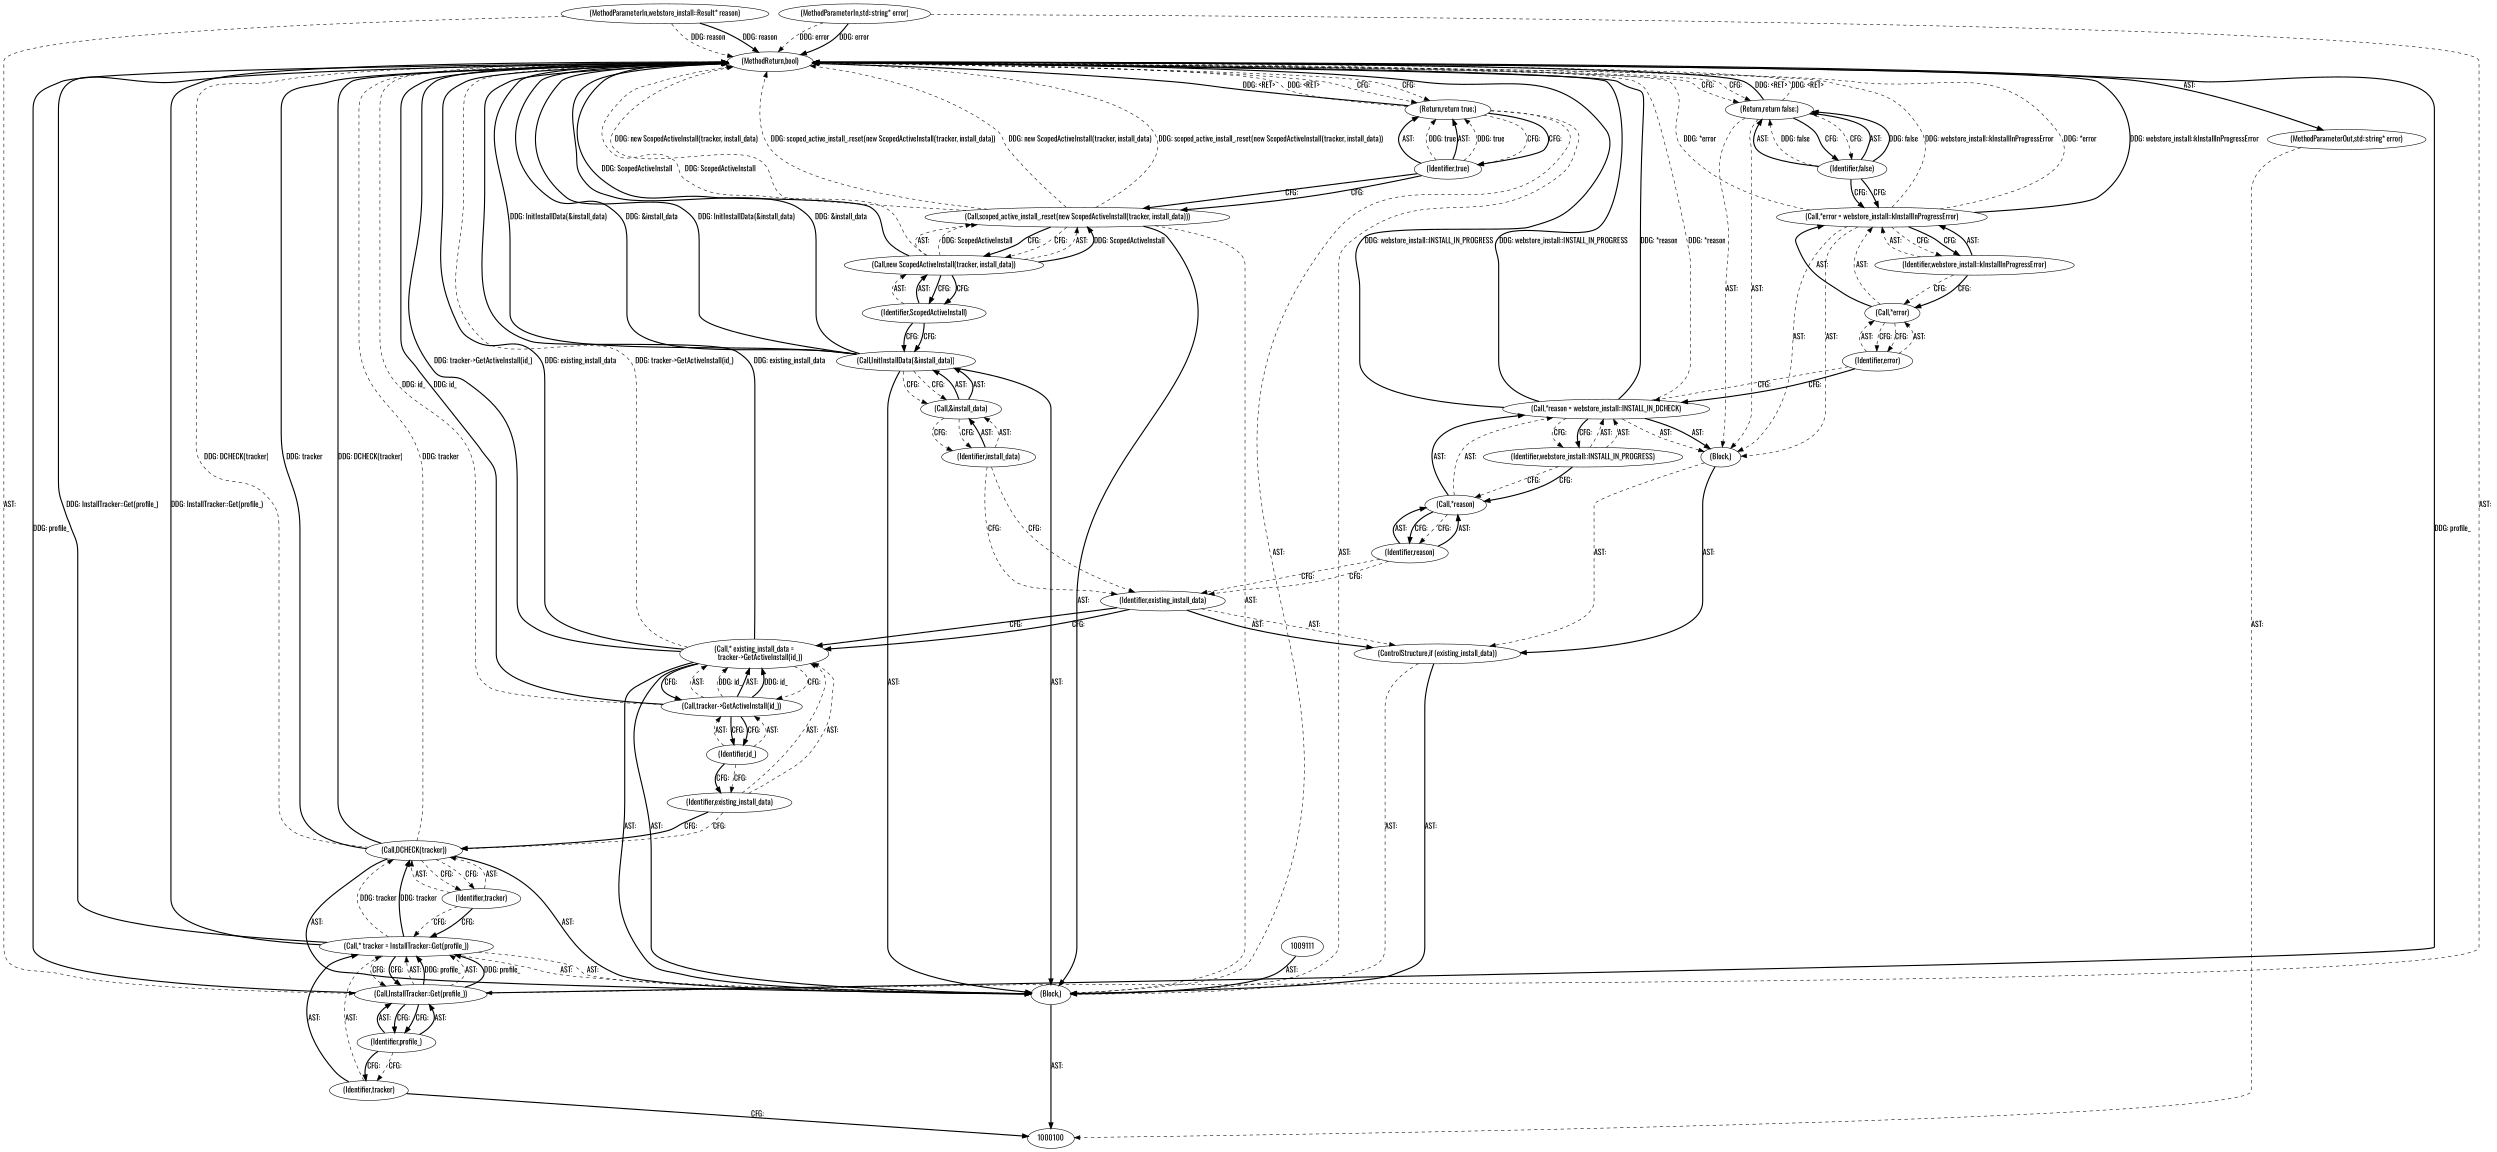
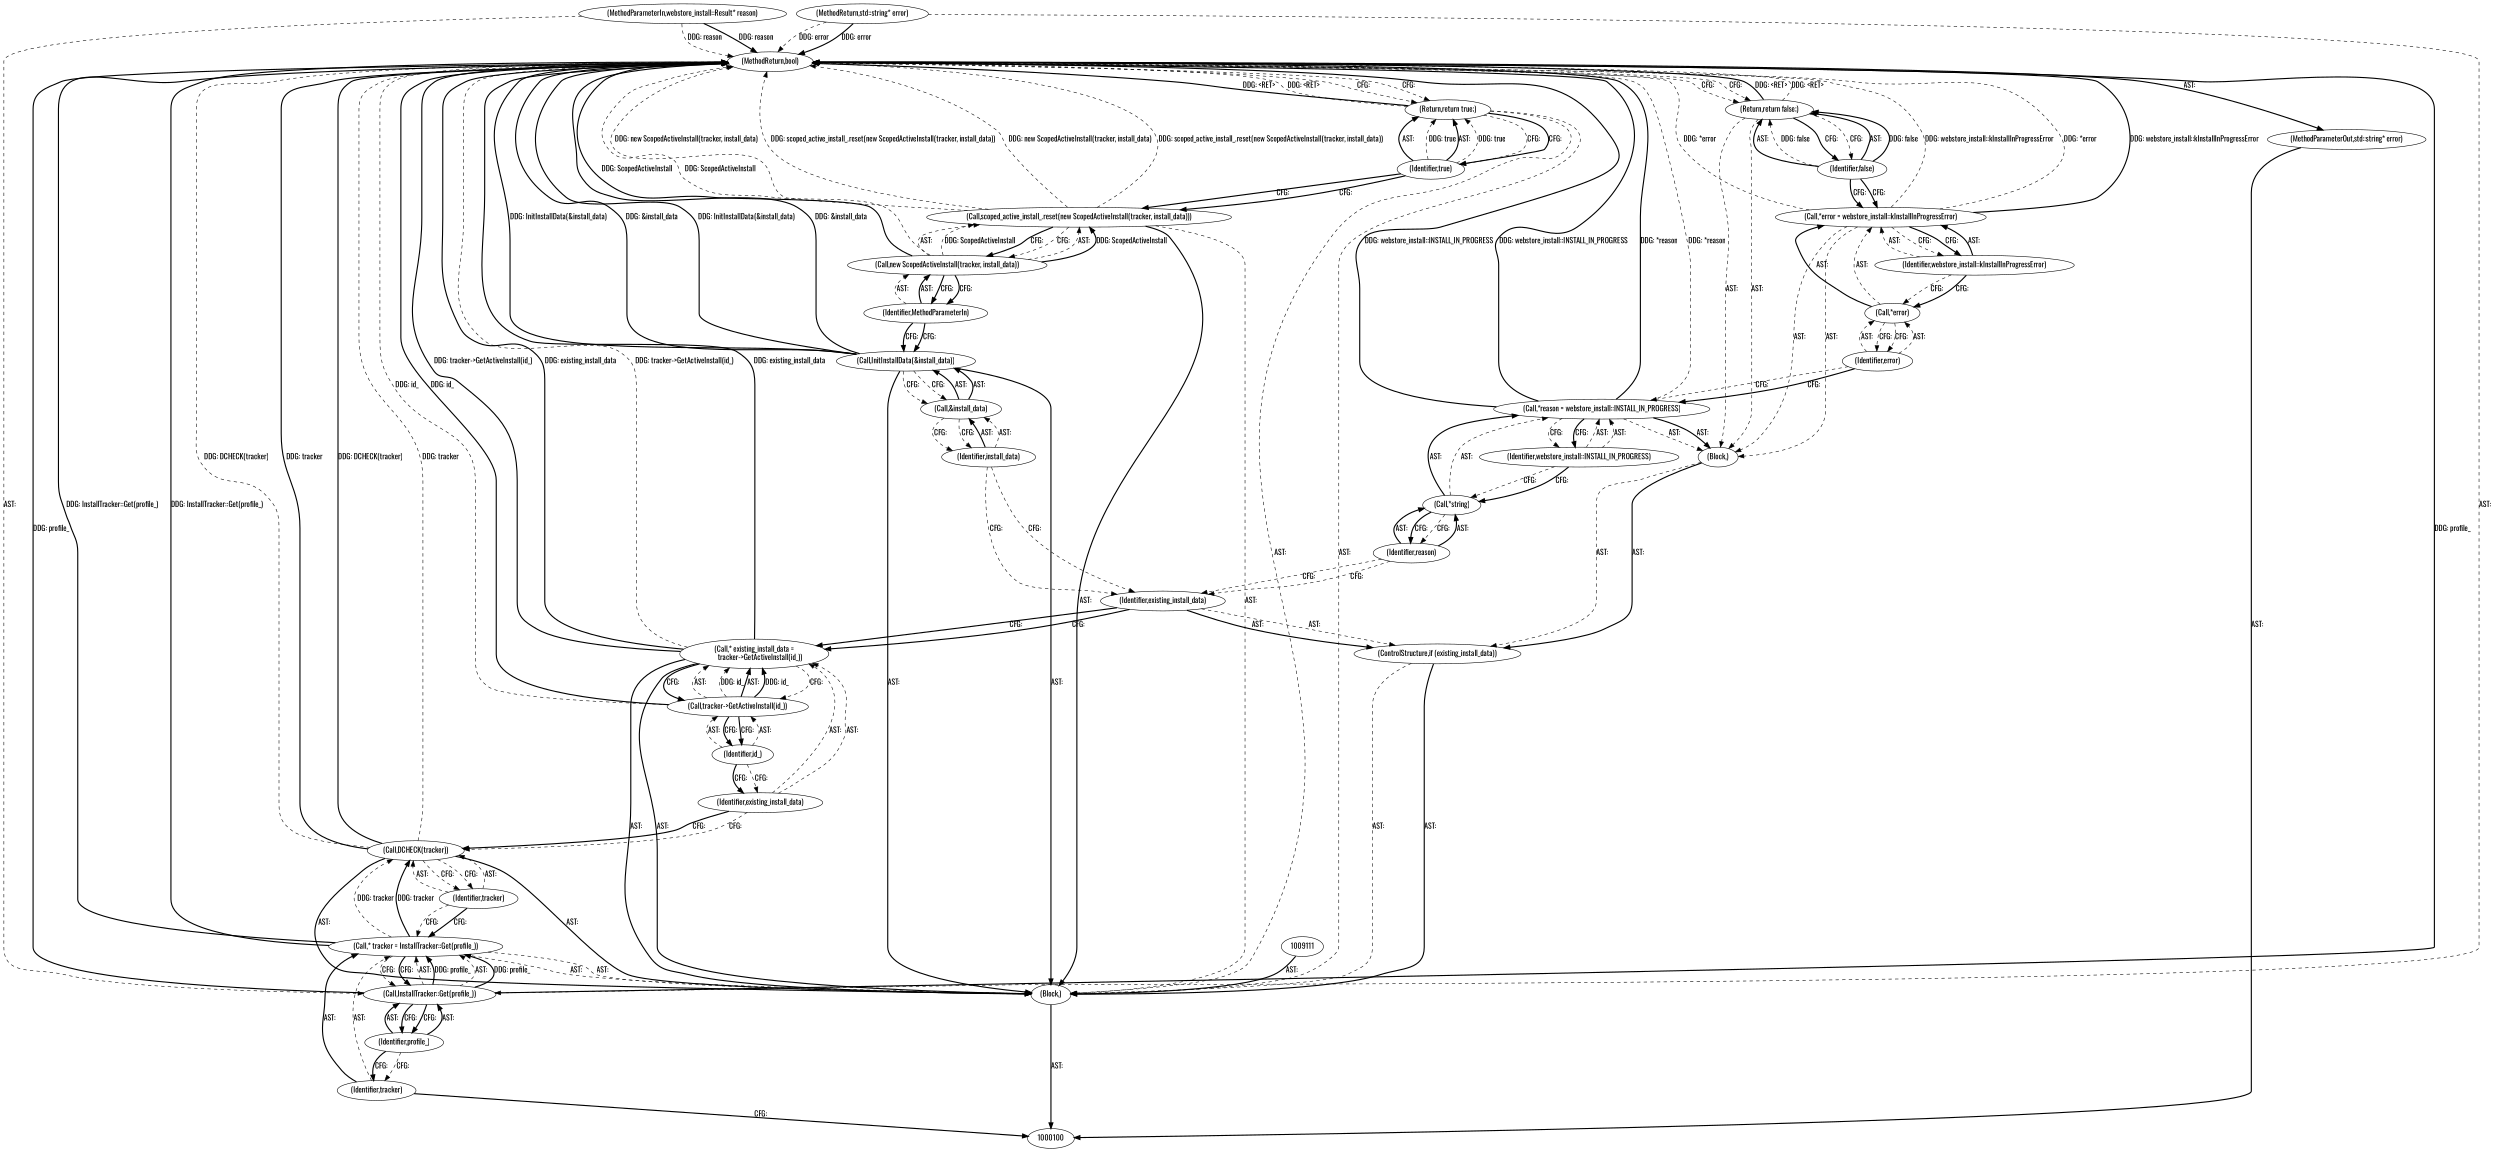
(855, 14) -> (862, 14)
(924, 313) -> (926, 313)
(1606, 409) -> (1602, 409)
(1456, 505) -> (1452, 505)
(2151, 1106) -> (2151, 1106)
